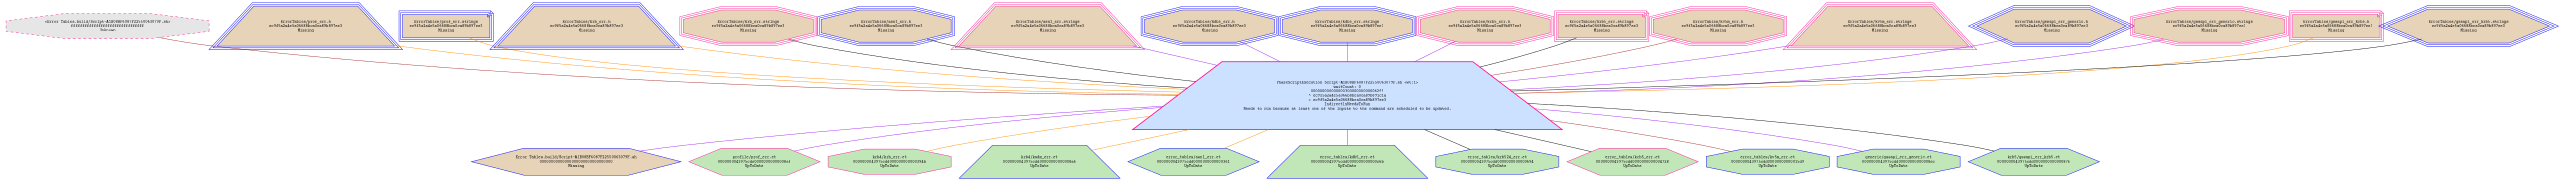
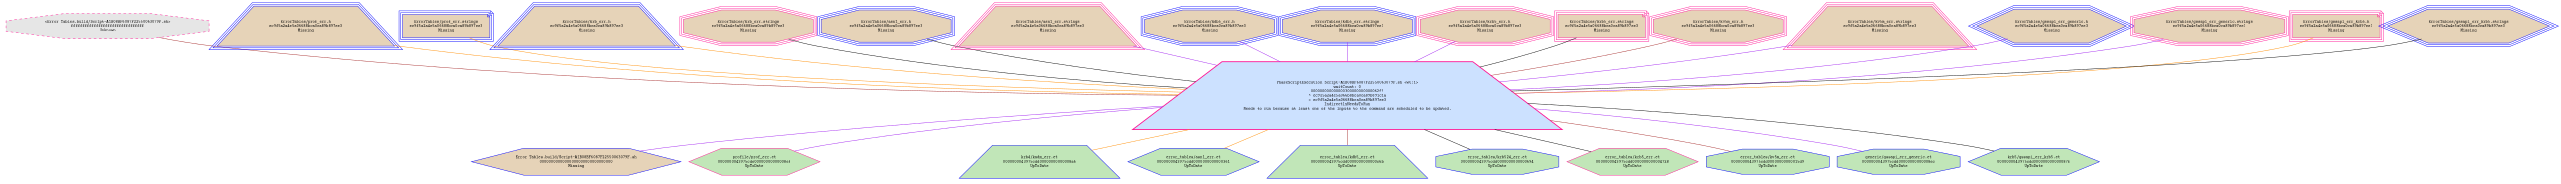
(890, 162) -> none
